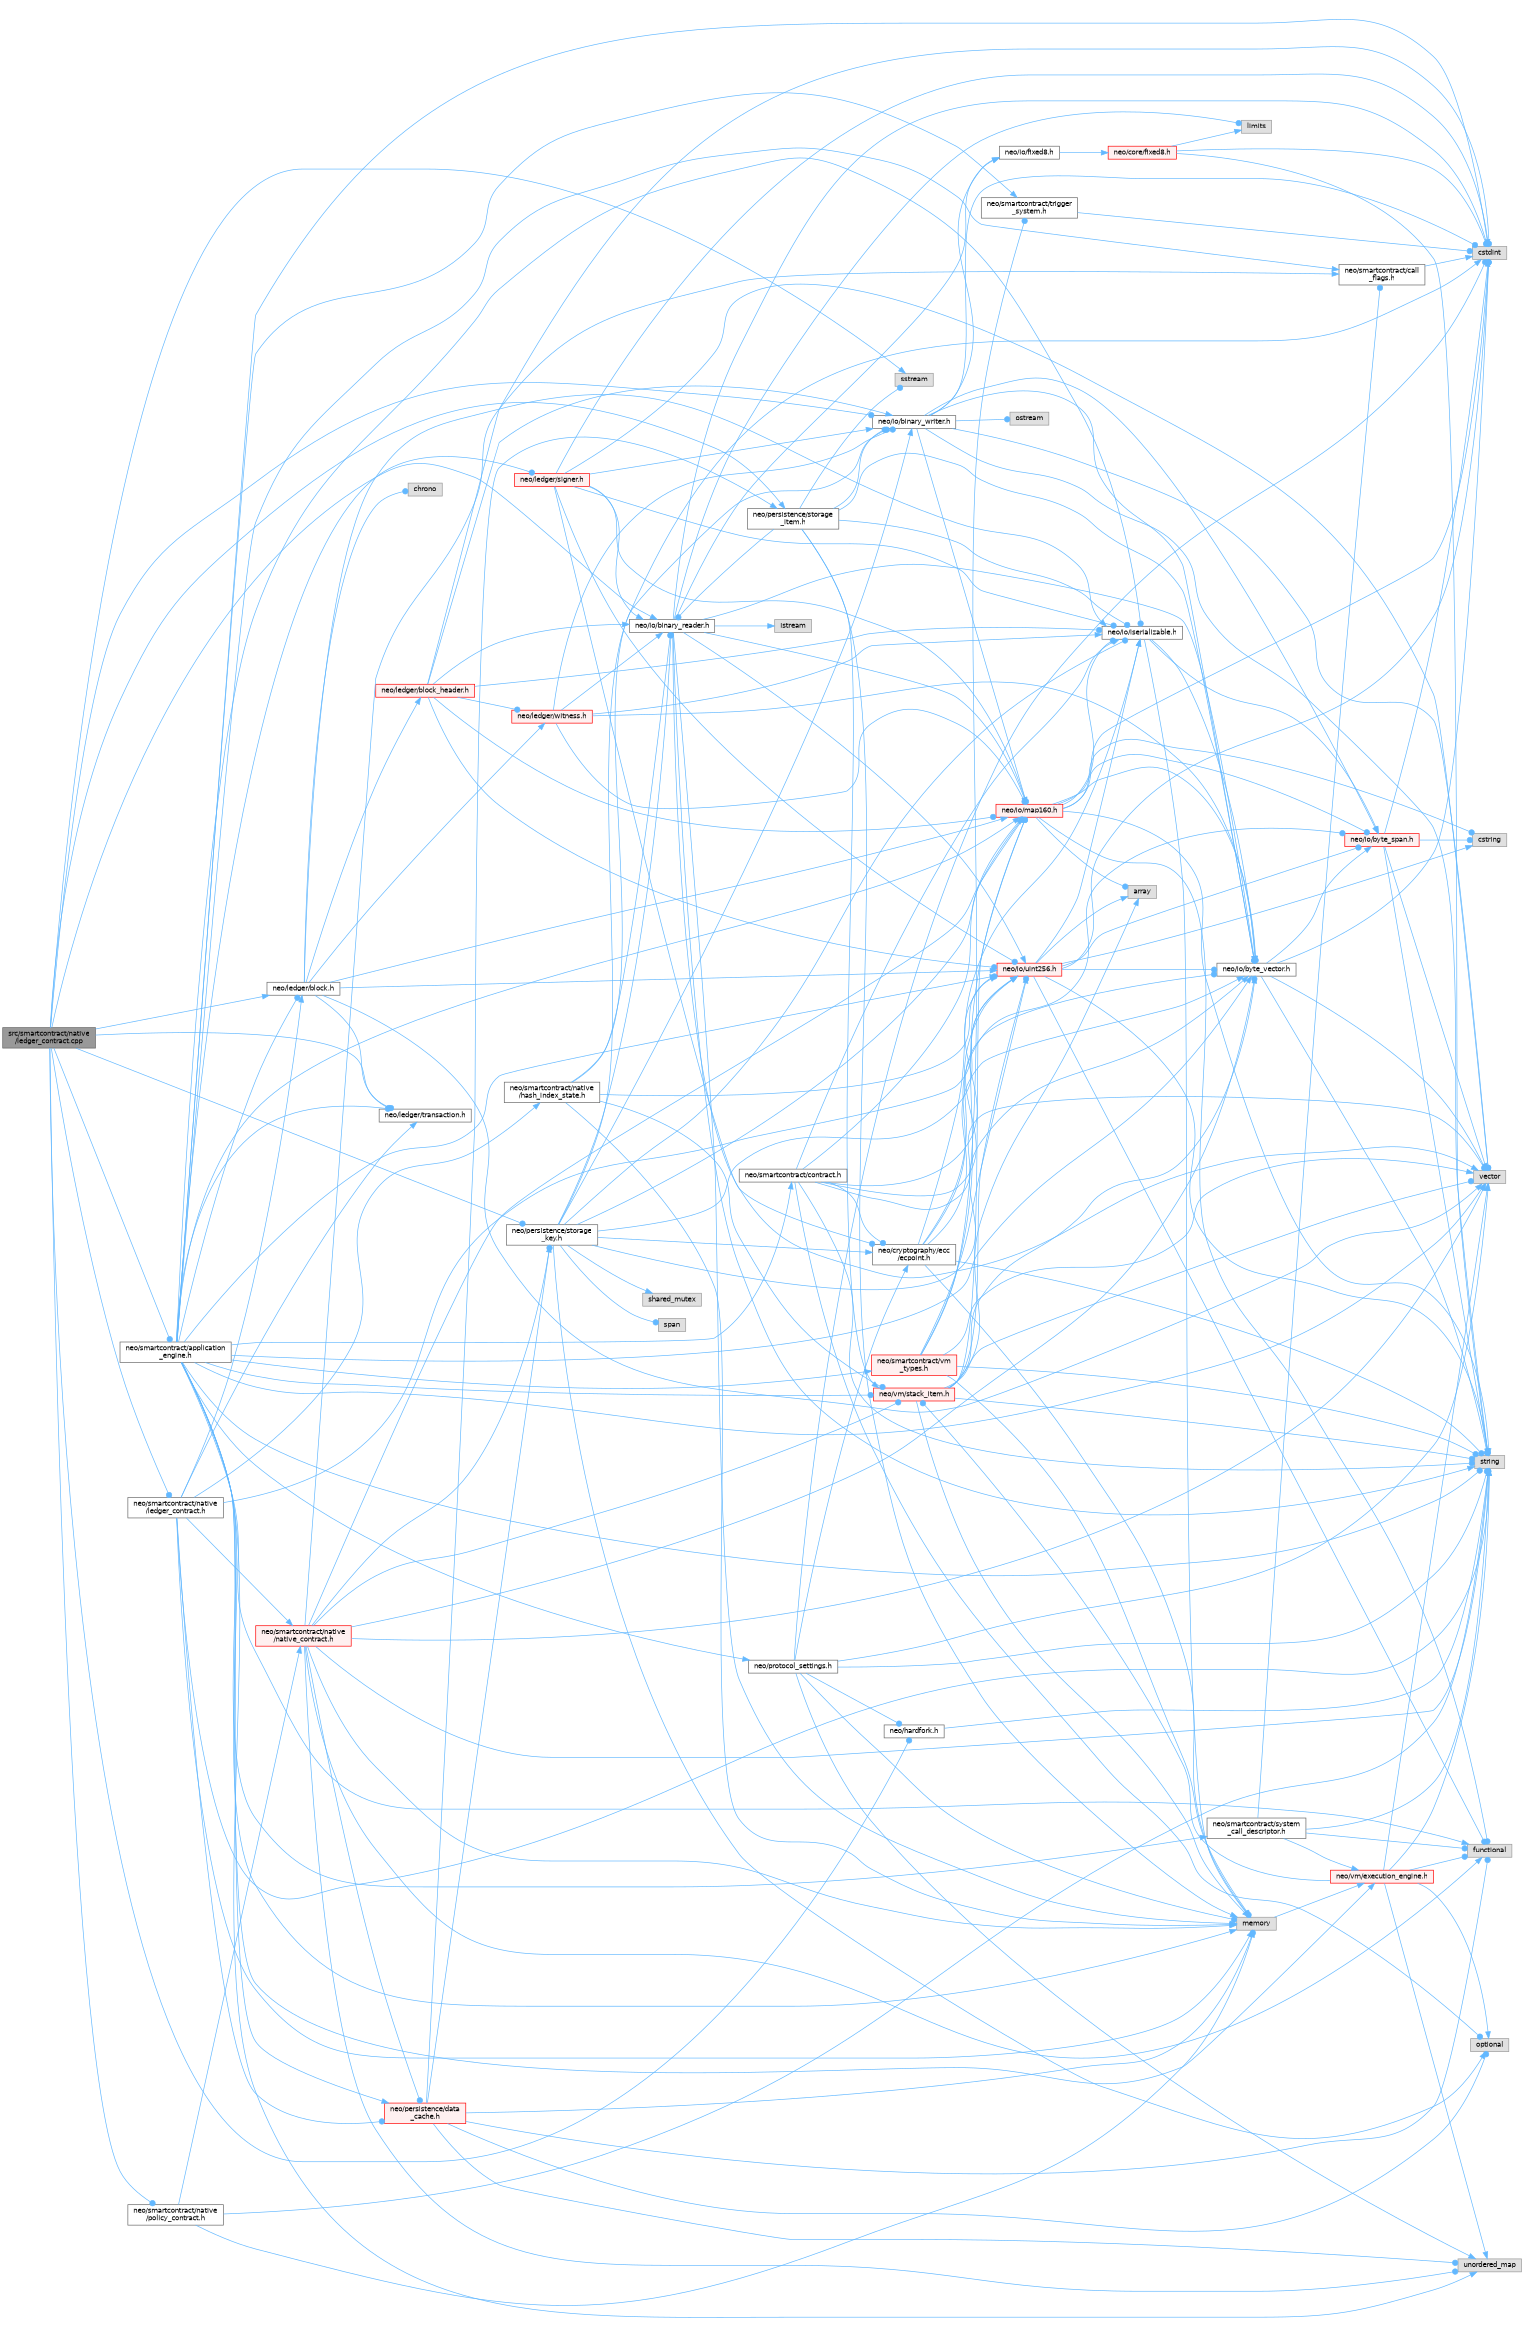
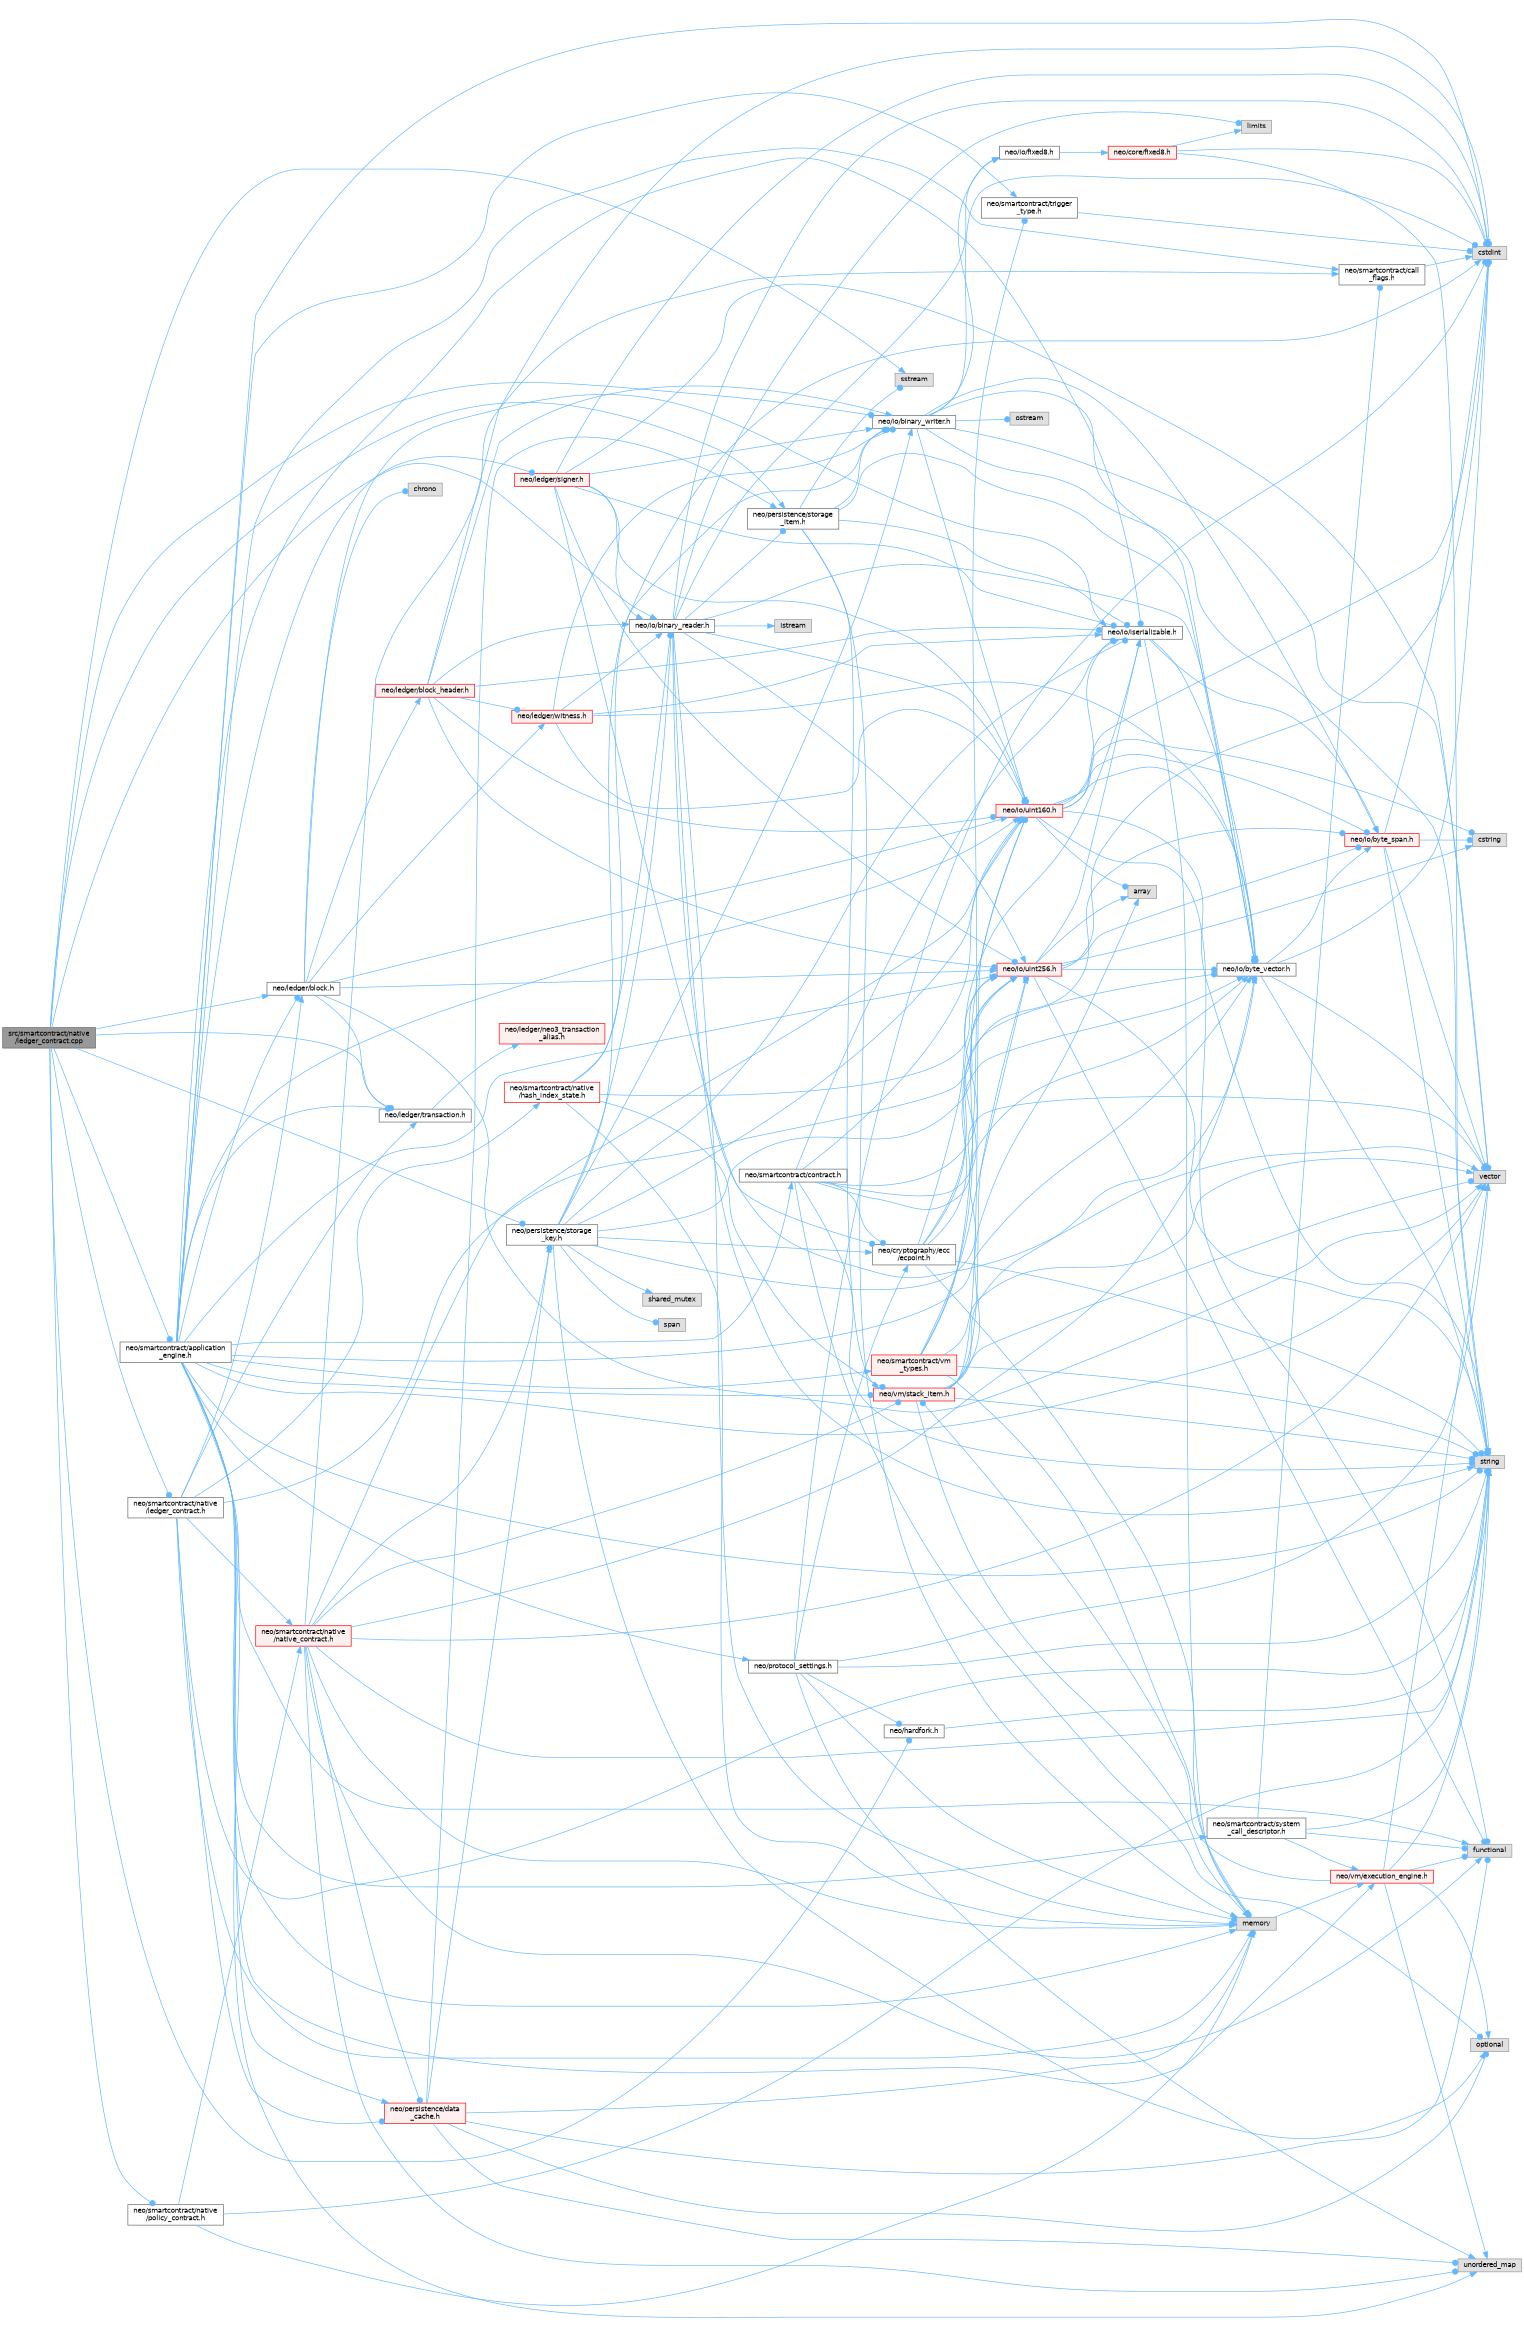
(1029, 208) -> (1029, 208)
(726, 571) -> (733, 576)
(1029, 811) -> (1029, 811)
none -> (552, 1034)
(552, 1092) -> (552, 1092)
